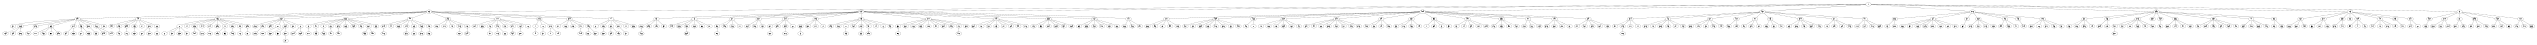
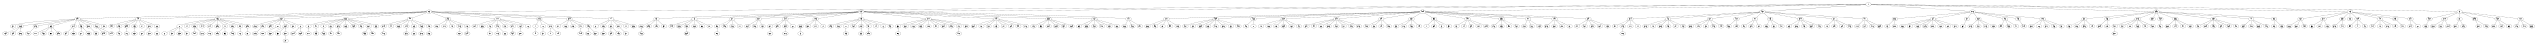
(2471, 26) -> none
